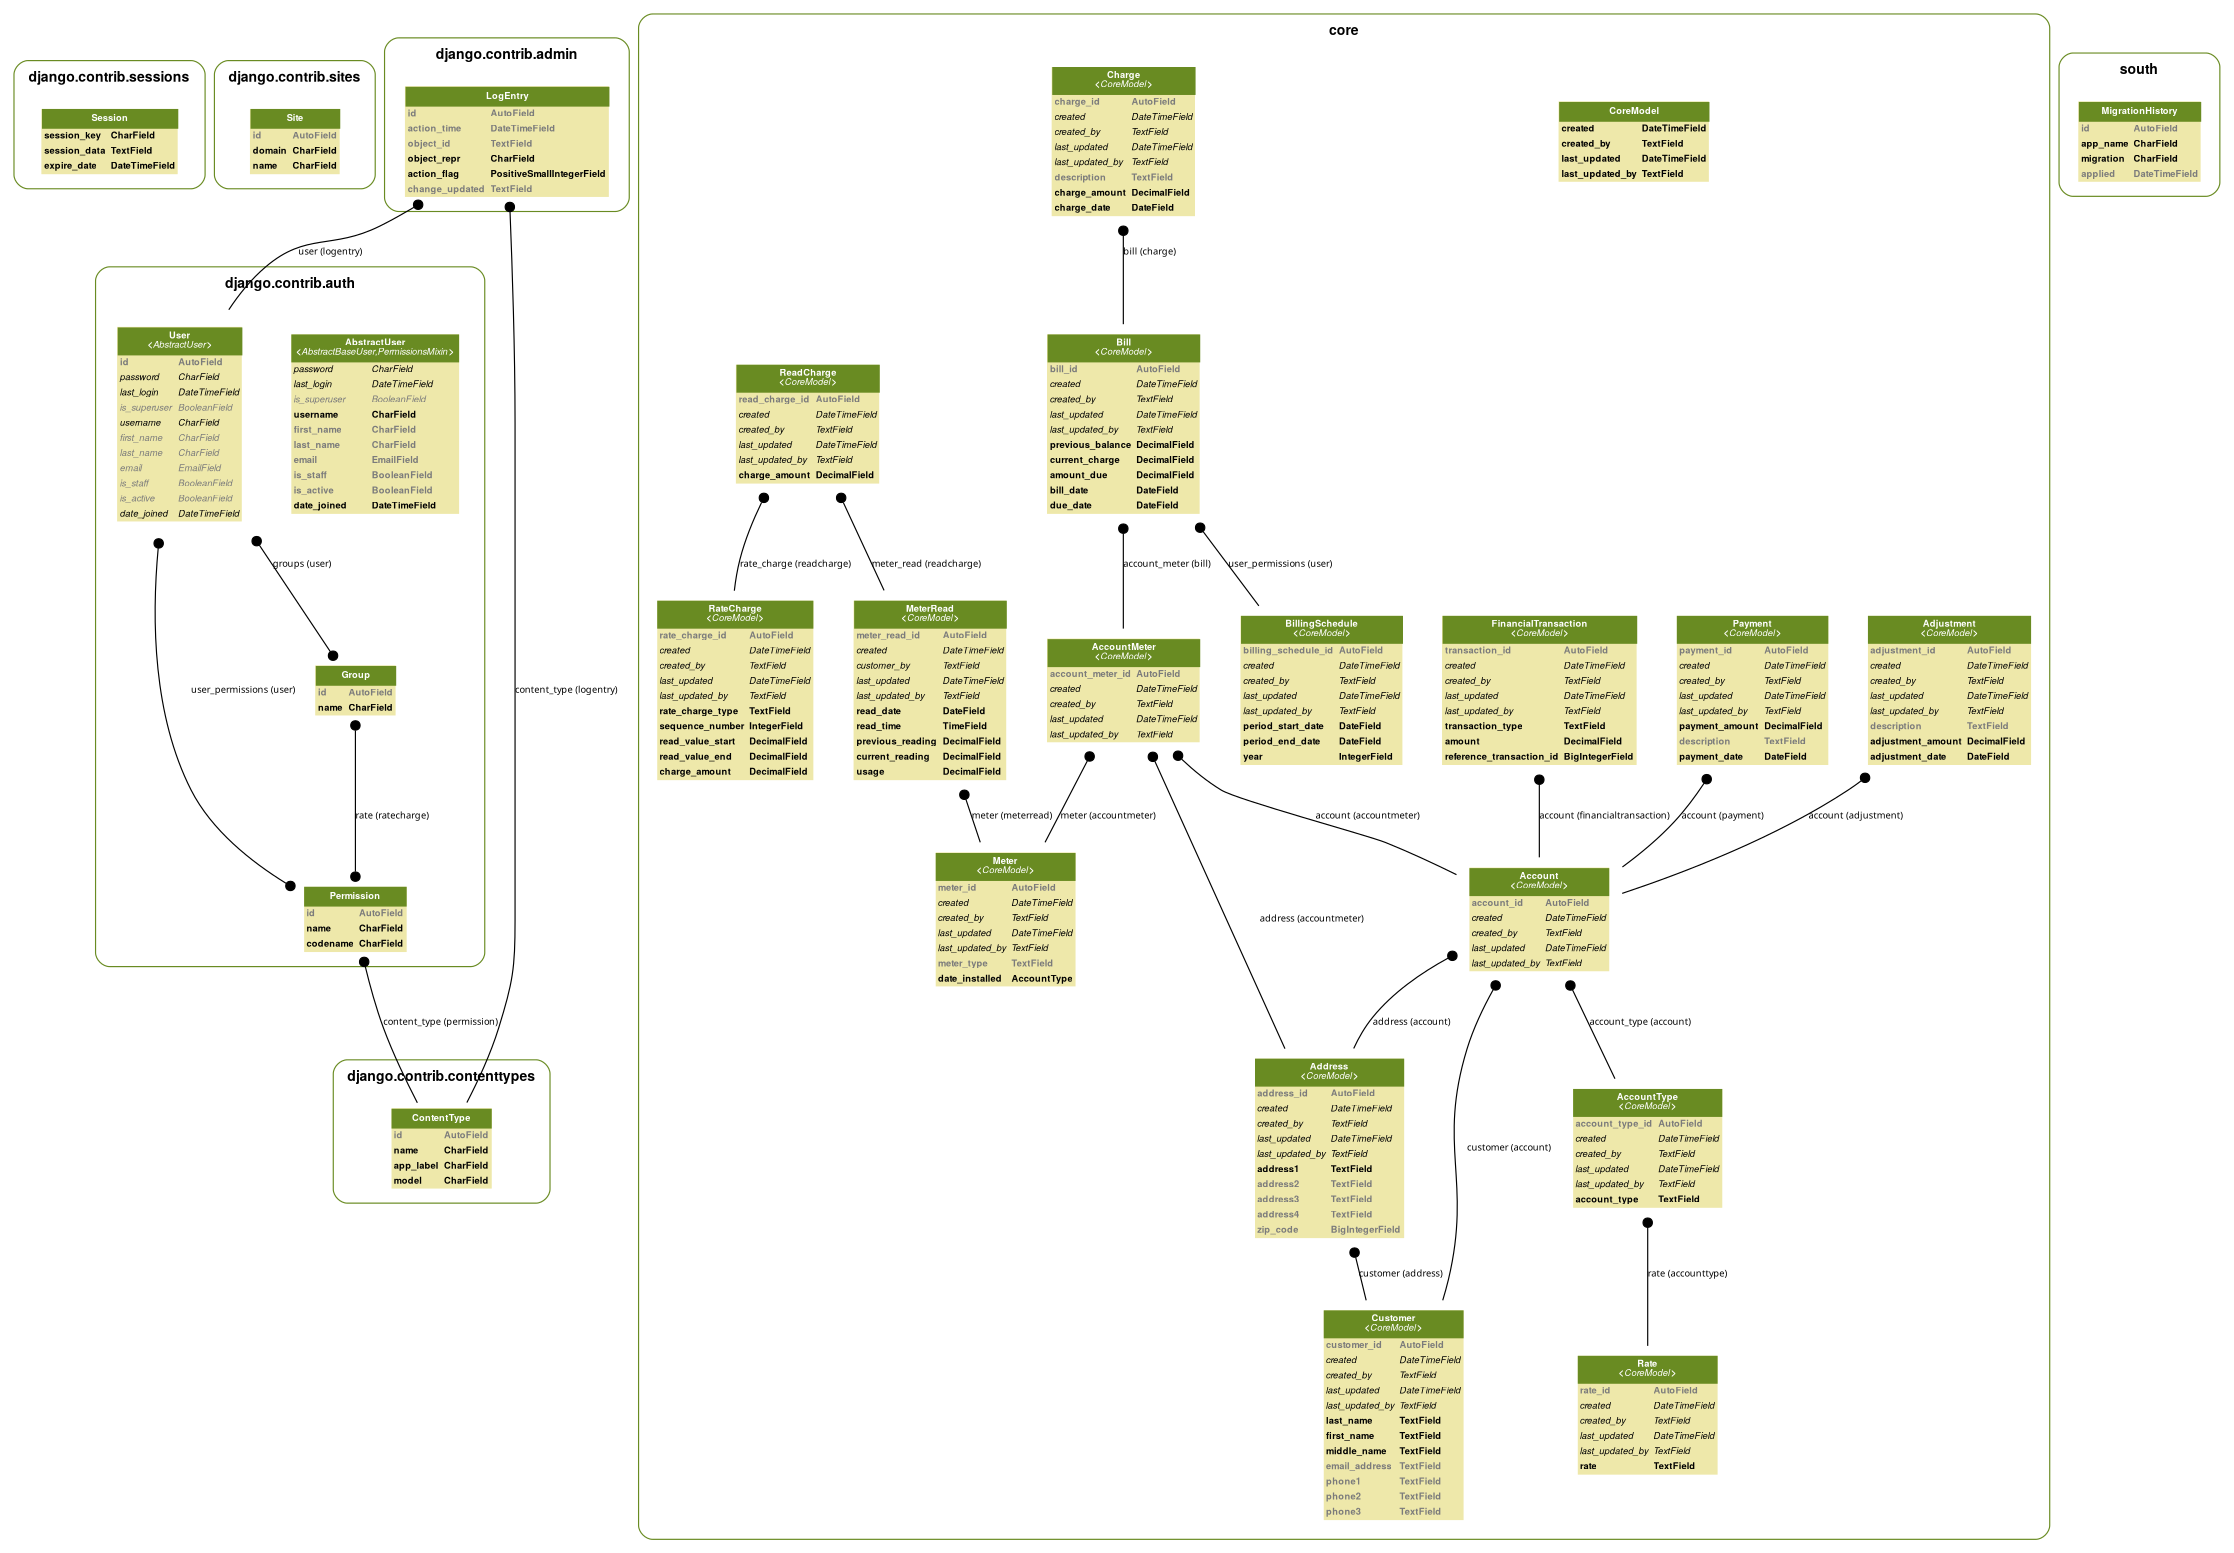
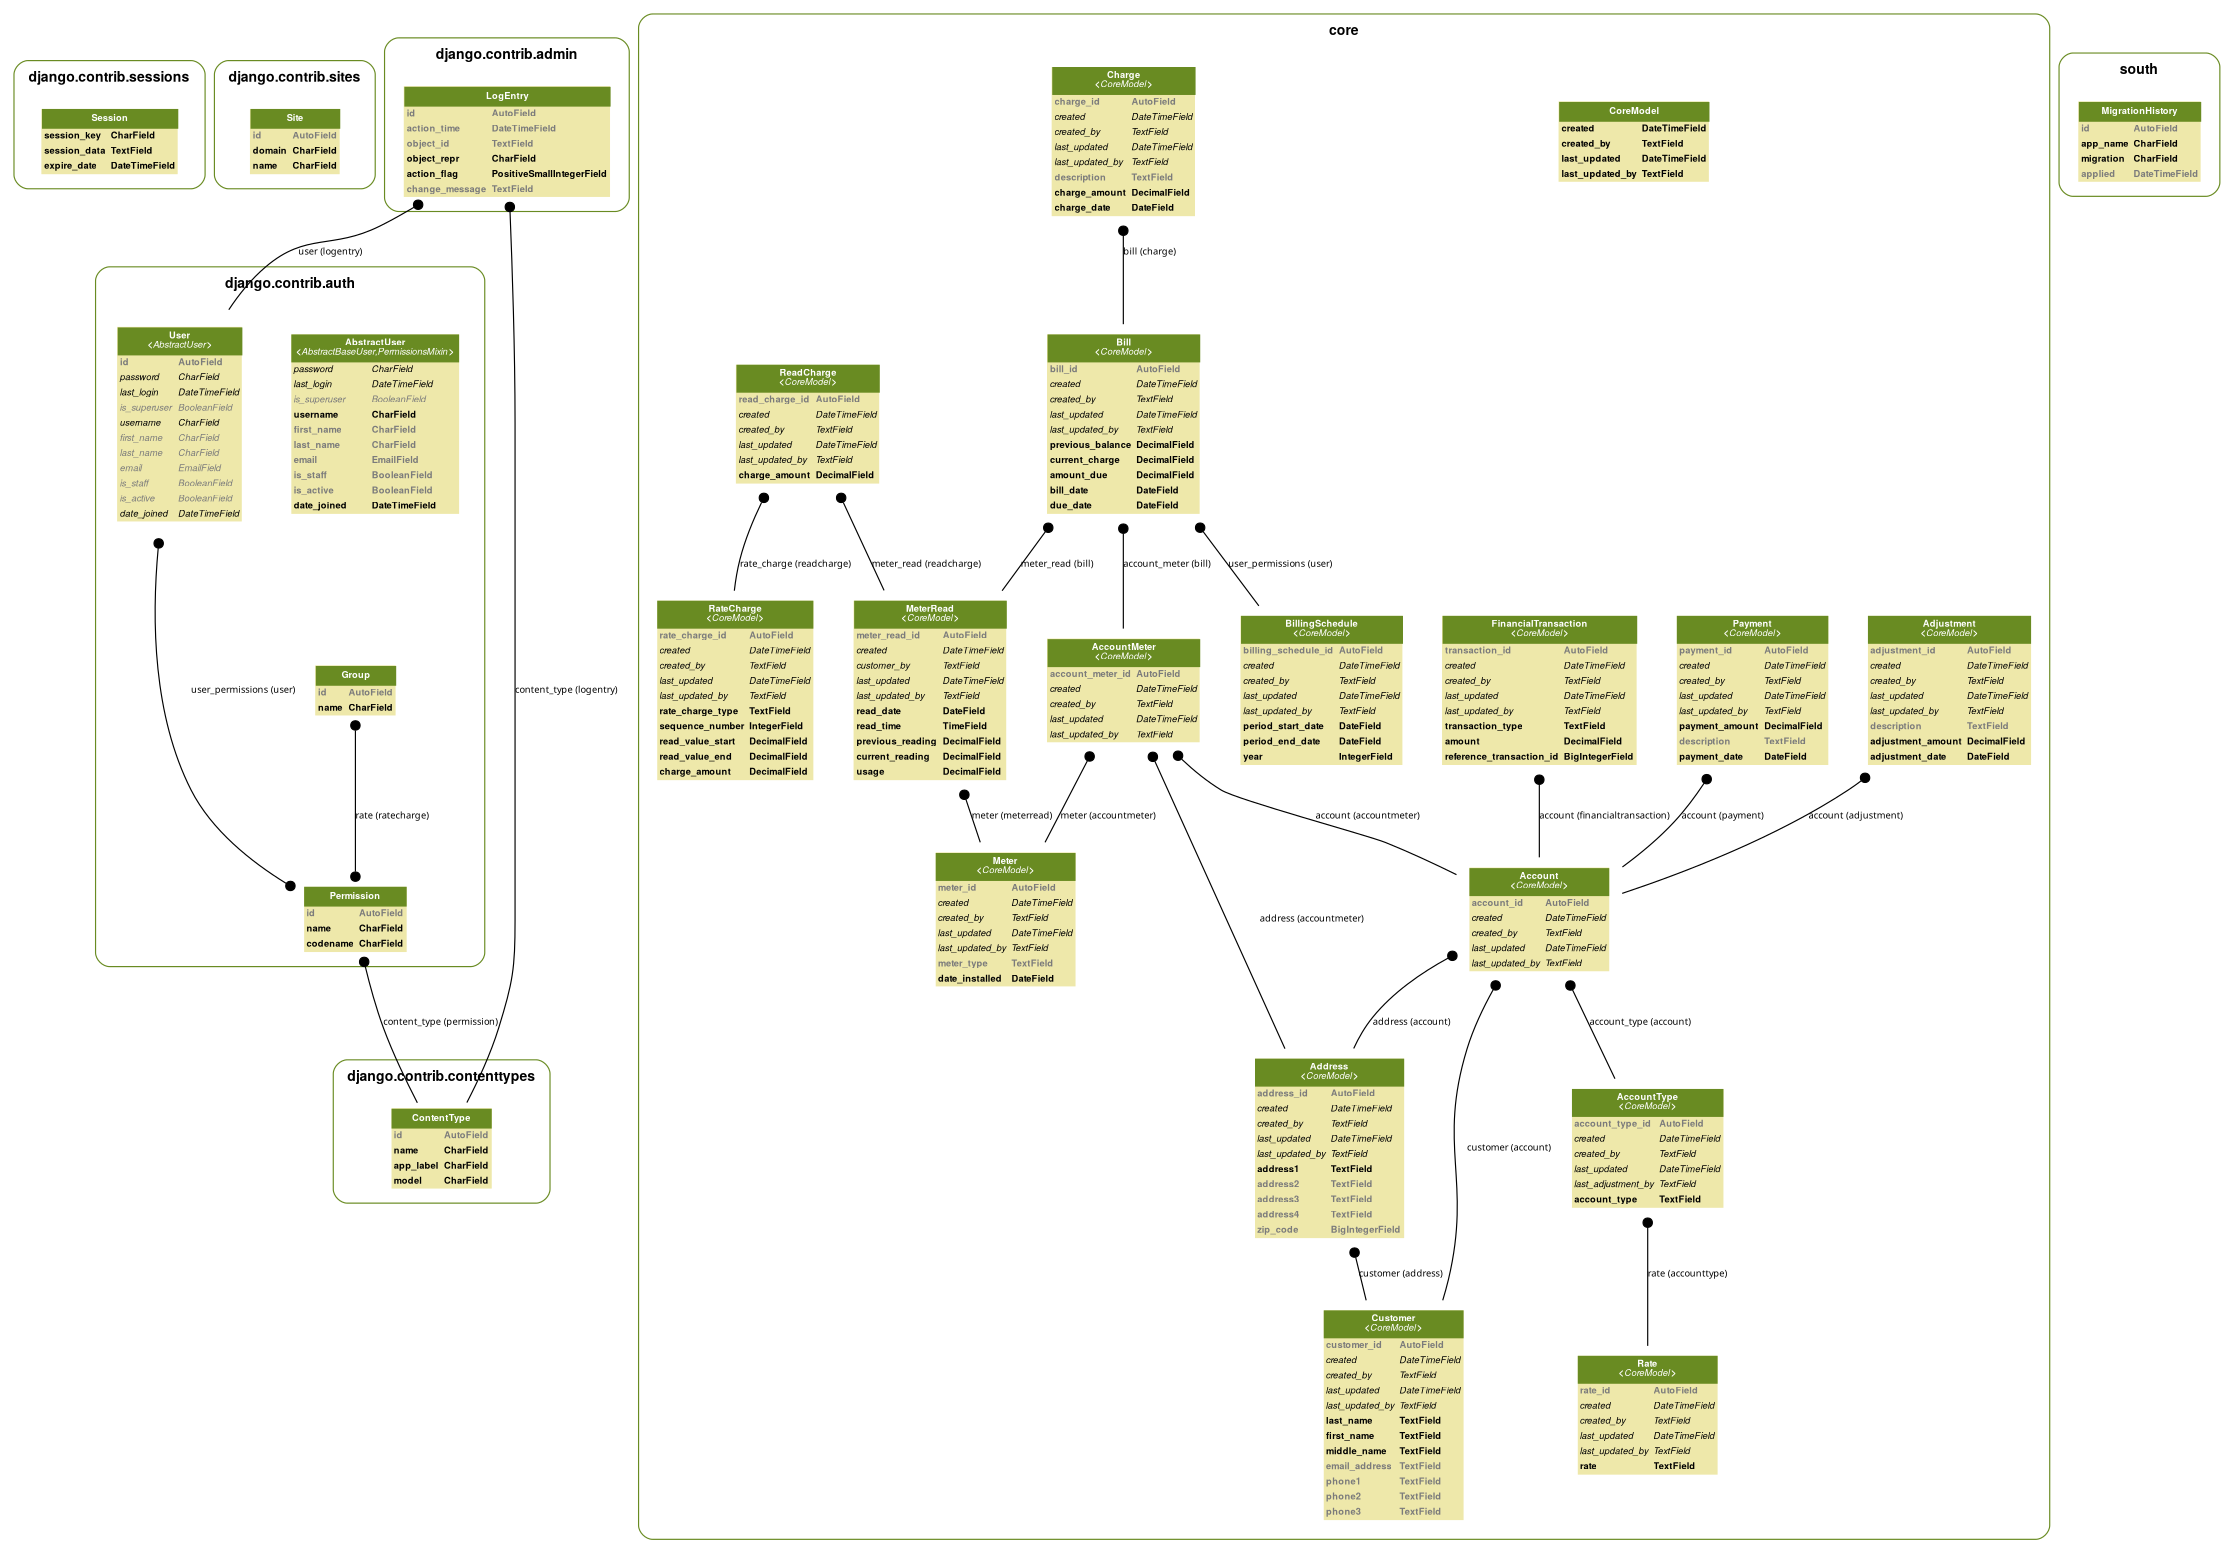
(447, 189) -> (447, 189)
none -> (1024, 561)
(295, 598) -> none
(1042, 979) -> (1033, 979)
(1610, 1185) -> (1614, 1185)
